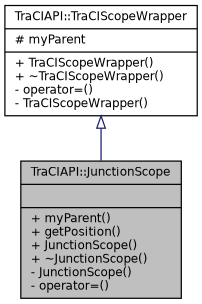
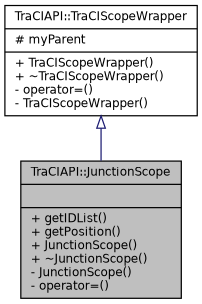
(71, 219) -> (69, 219)
